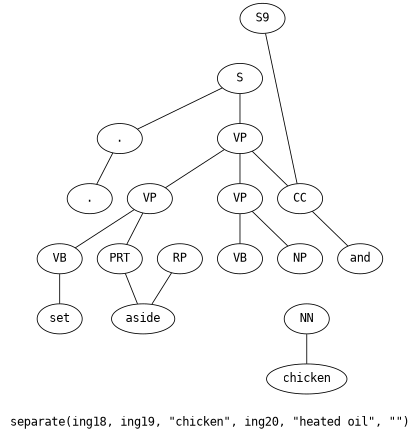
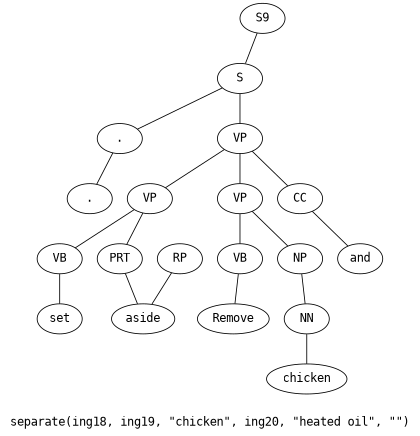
(281, 109) -> (251, 48)
none -> (303, 289)
none -> (233, 319)
